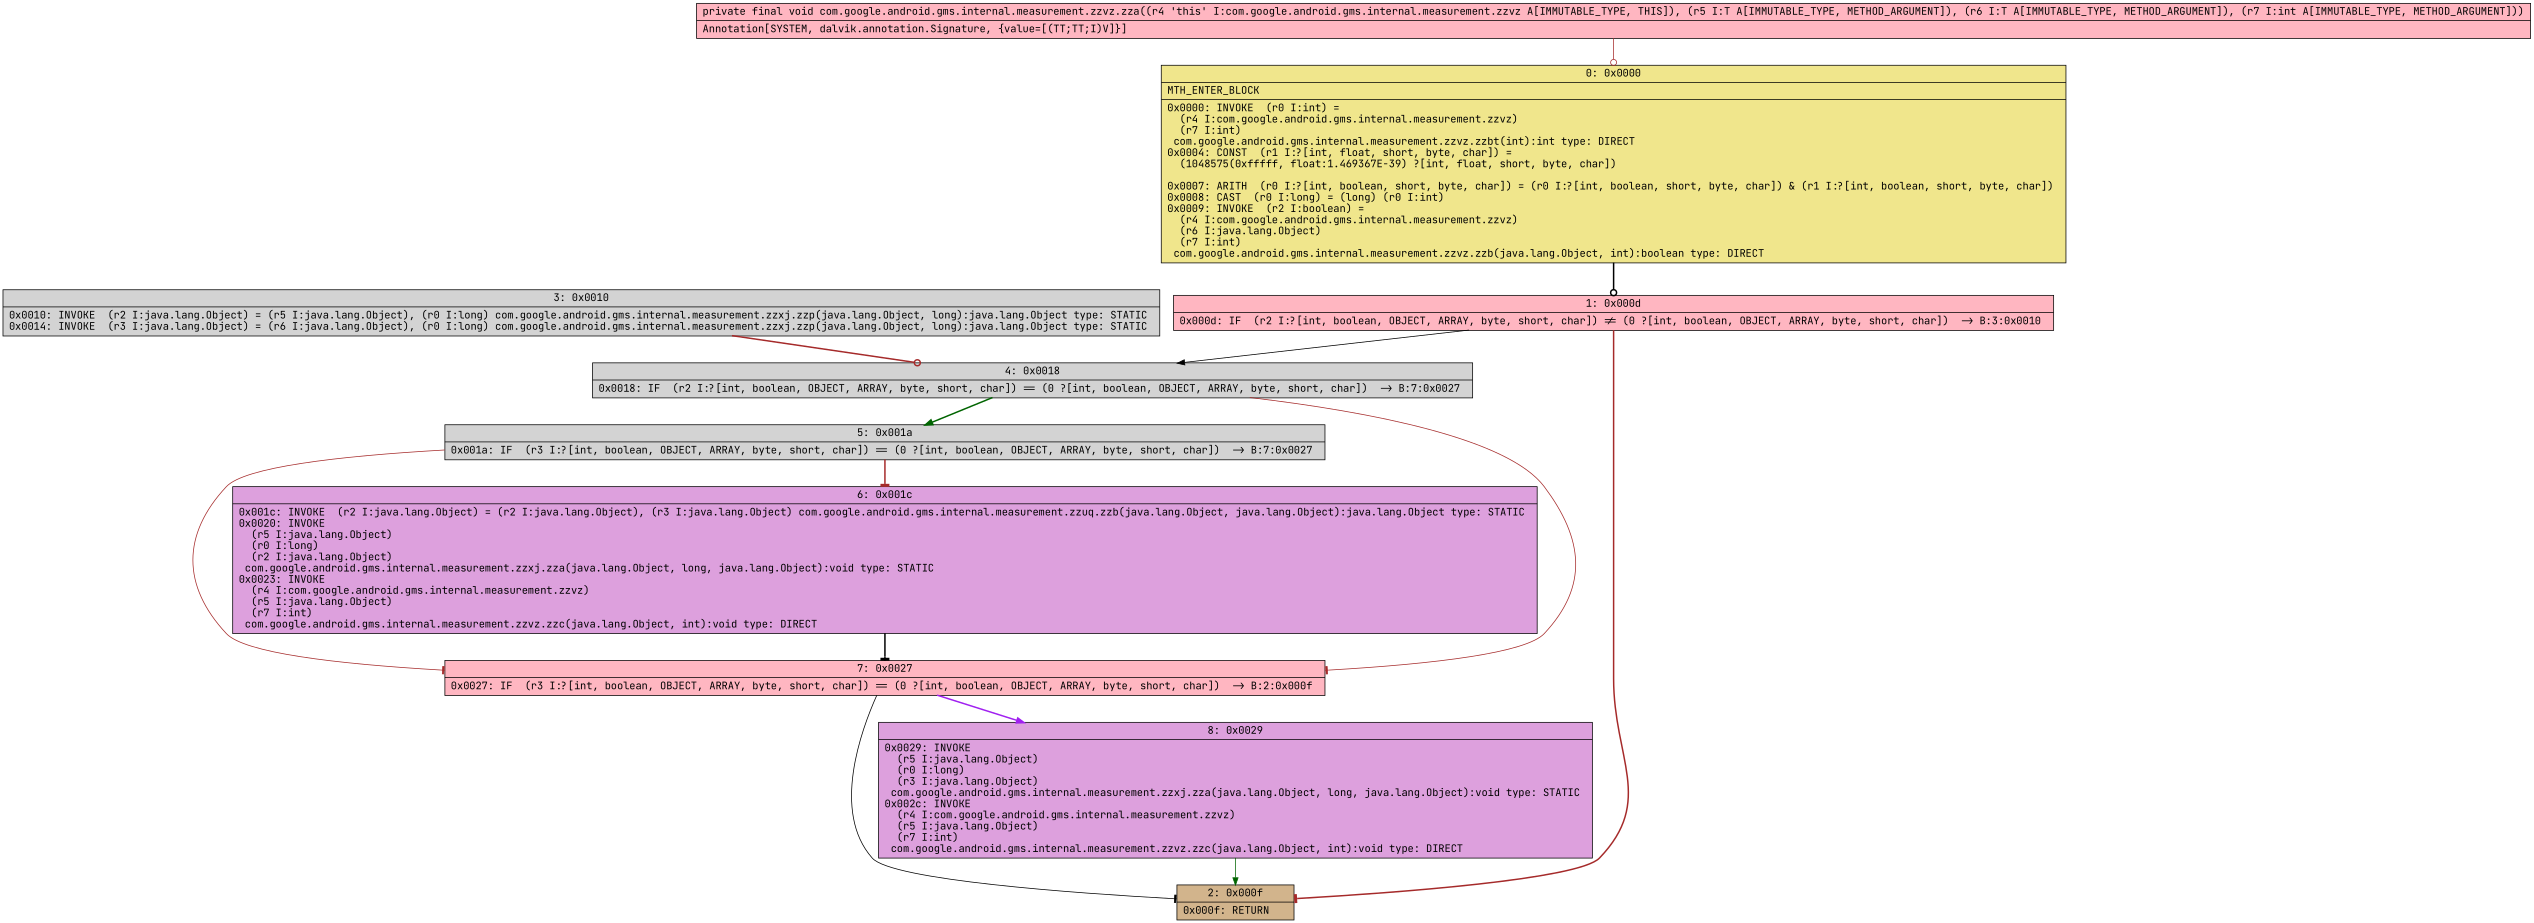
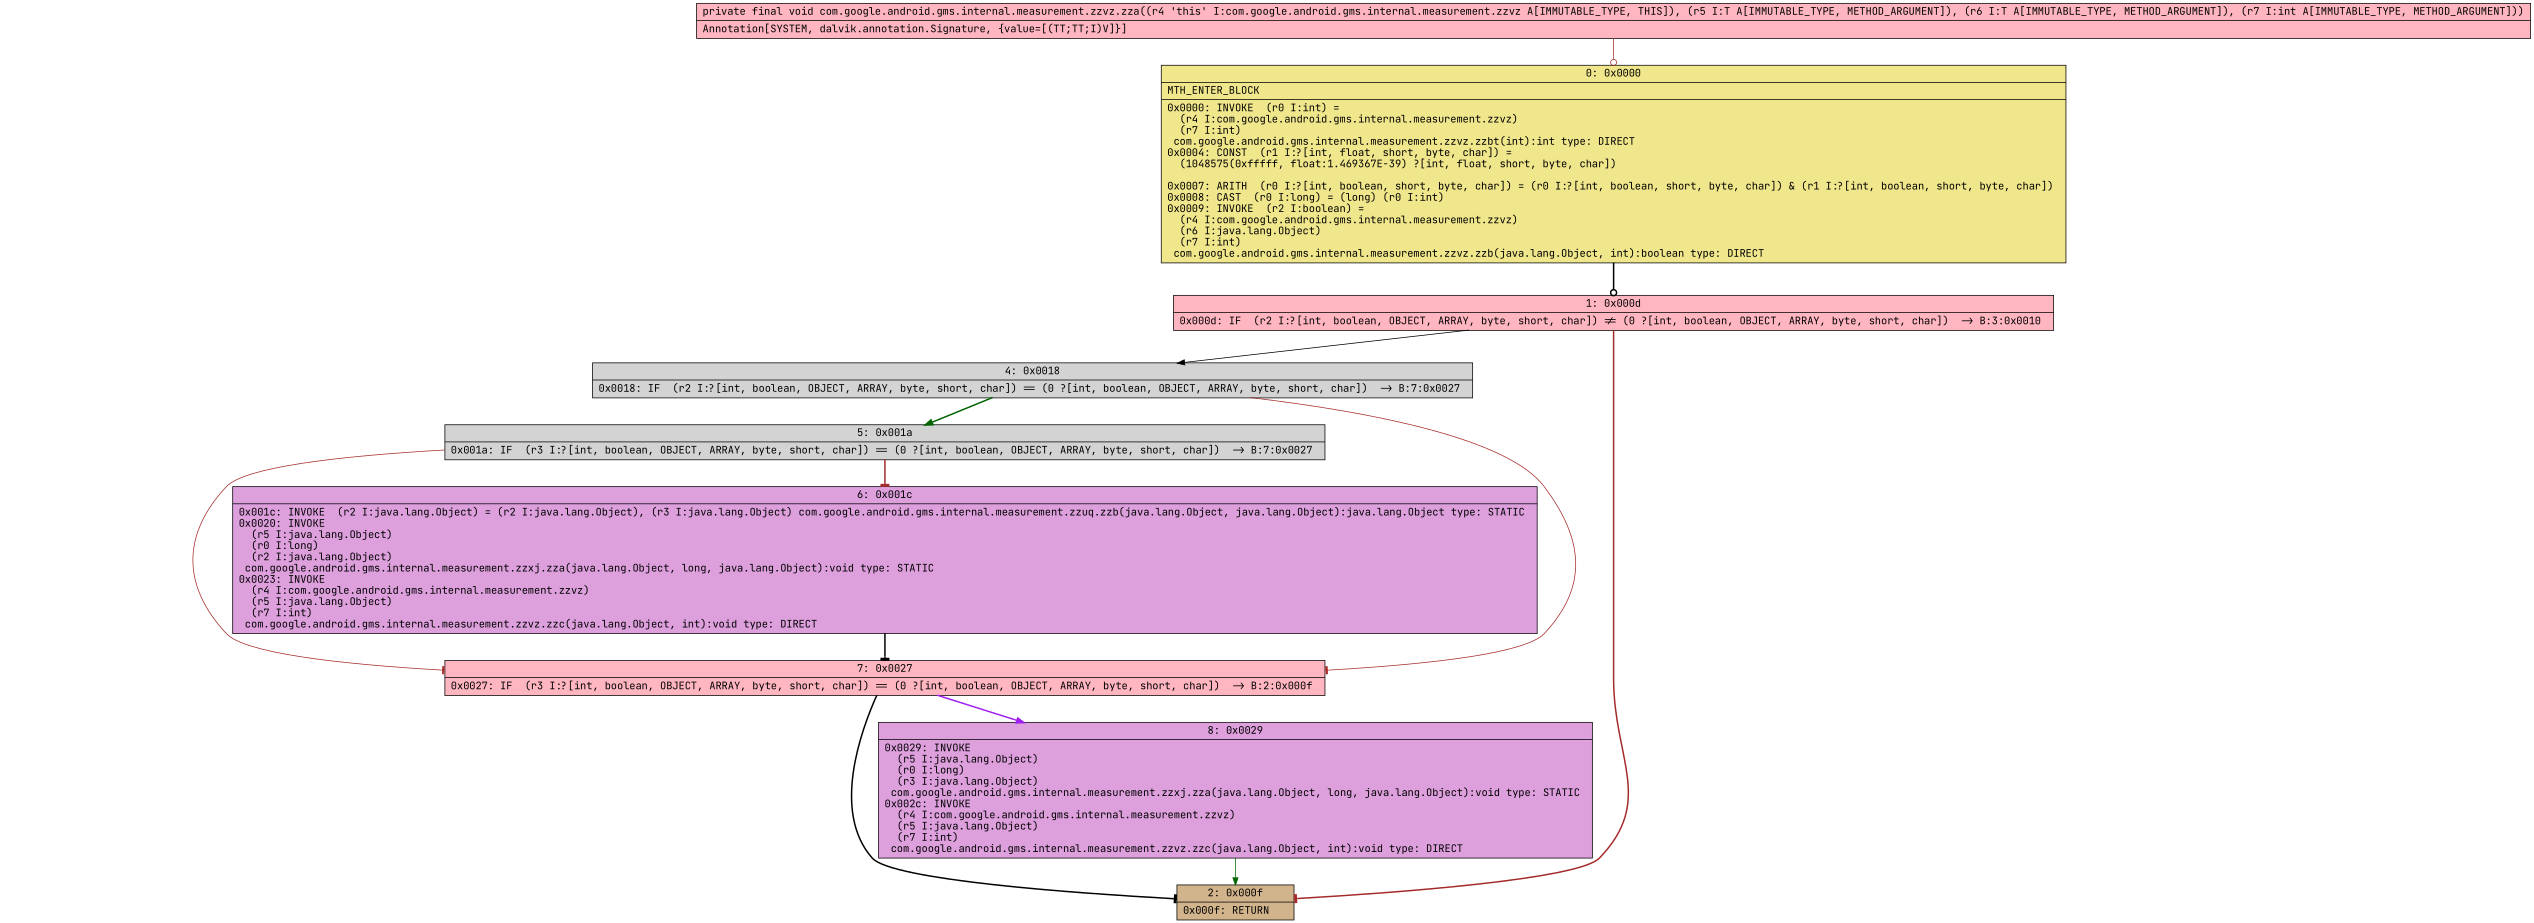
(581, 313) -> none
(936, 877) -> (936, 877)
